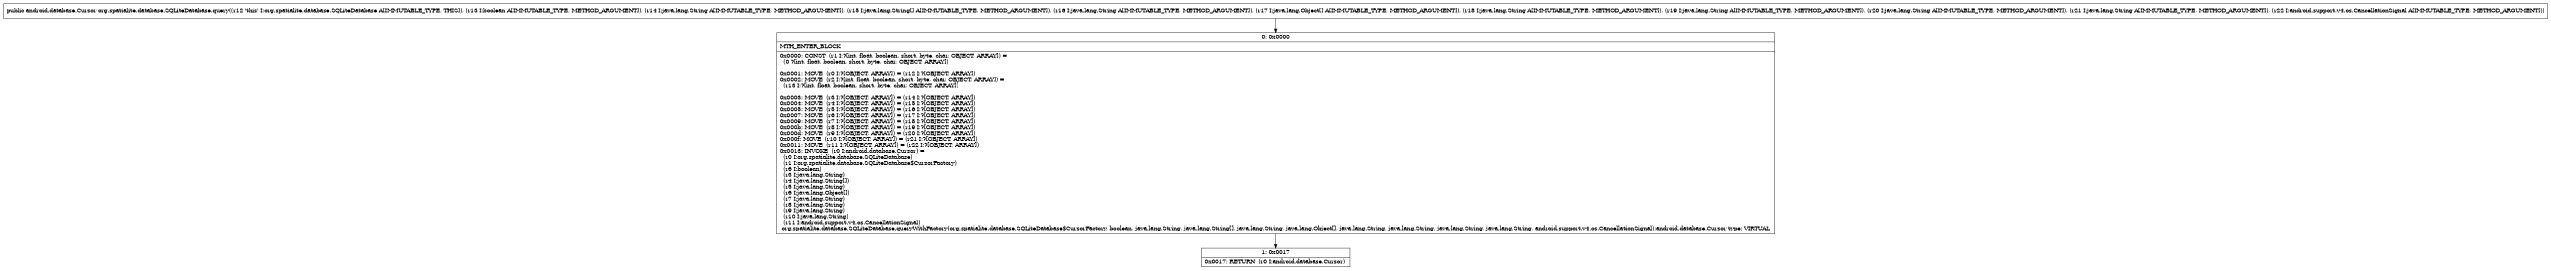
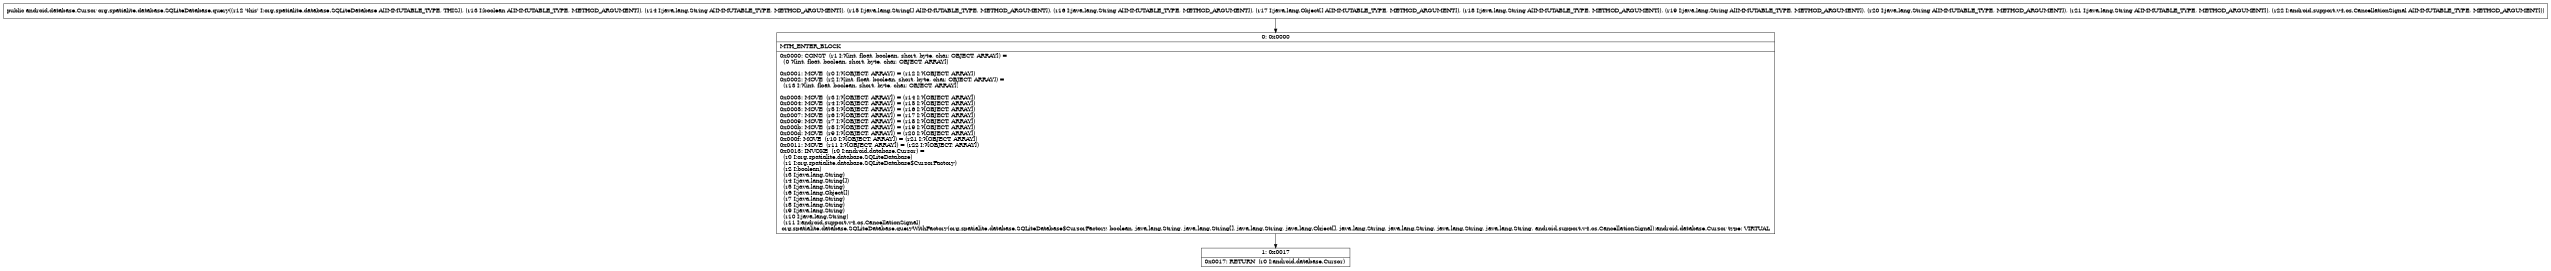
(801, 169) -> (801, 169)
